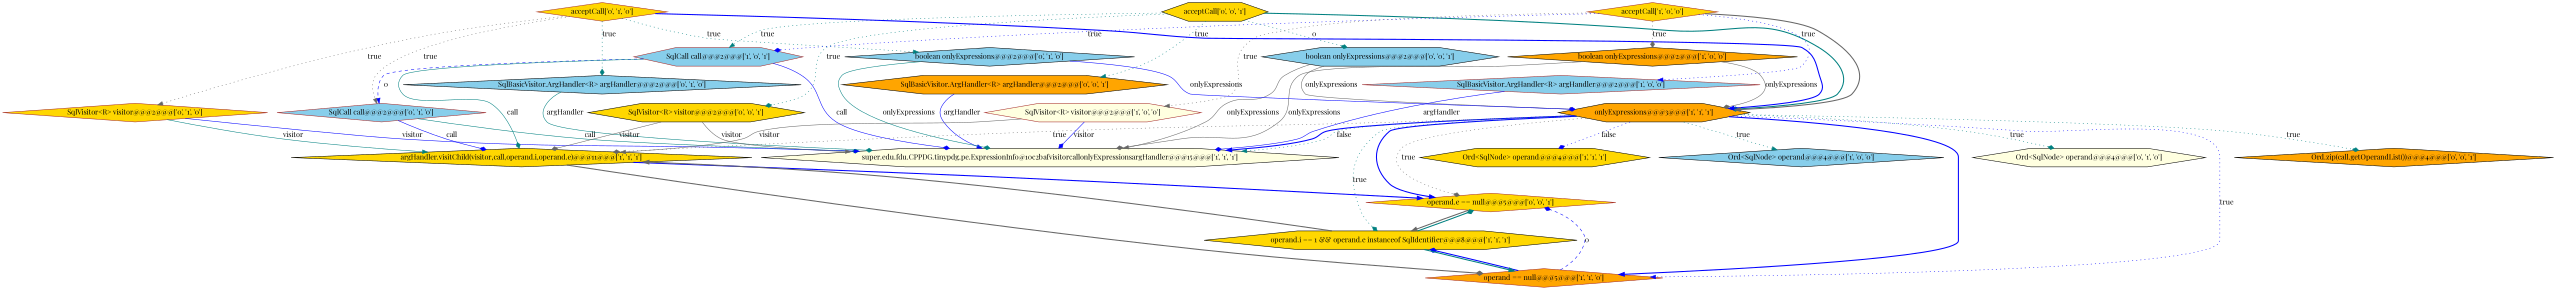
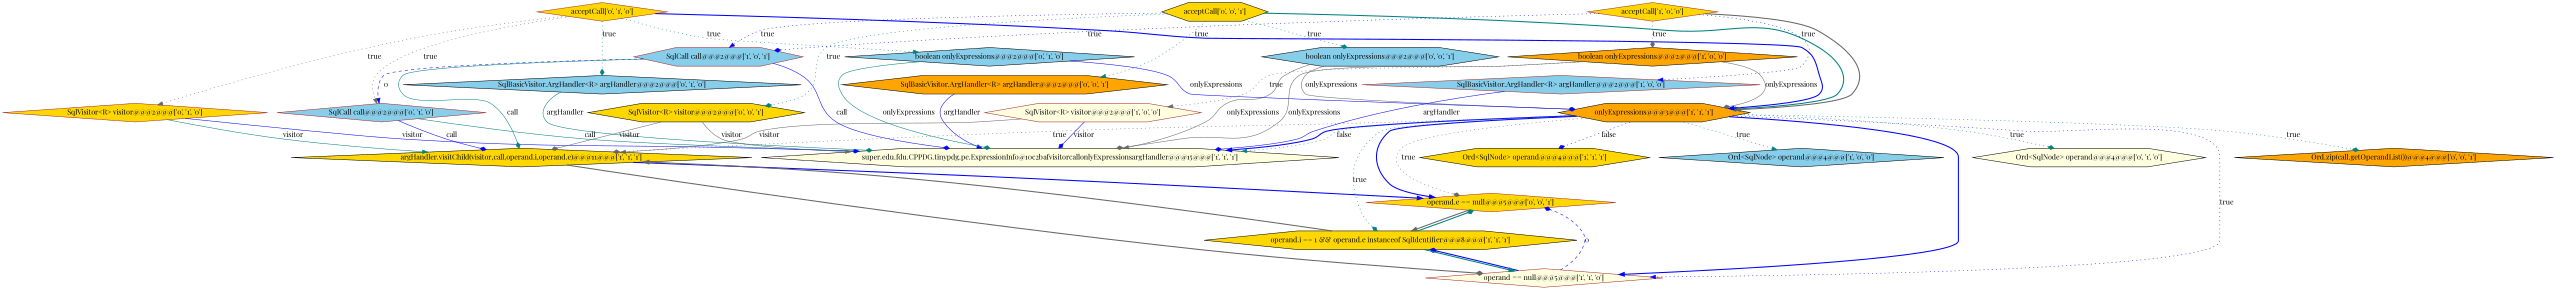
(947, 18) -> (947, 18)
(1313, 26) -> (1301, 71)
(1314, 34) -> (1314, 34)
(1544, 278) -> (1544, 278)
